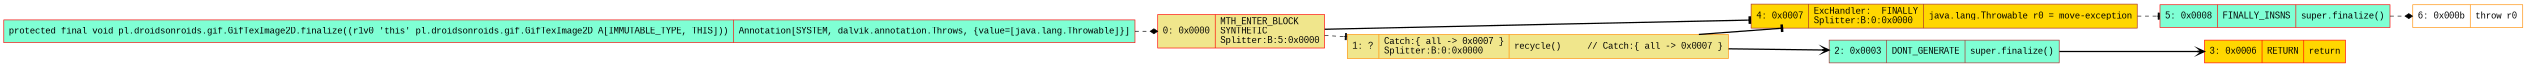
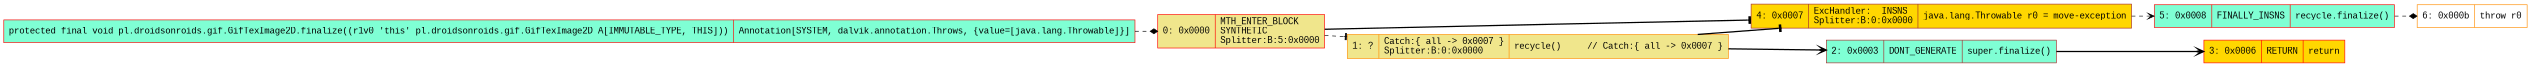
(1866, 11) -> (1861, 11)
(2147, 16) -> (2140, 16)
(2343, 16) -> (2342, 16)
